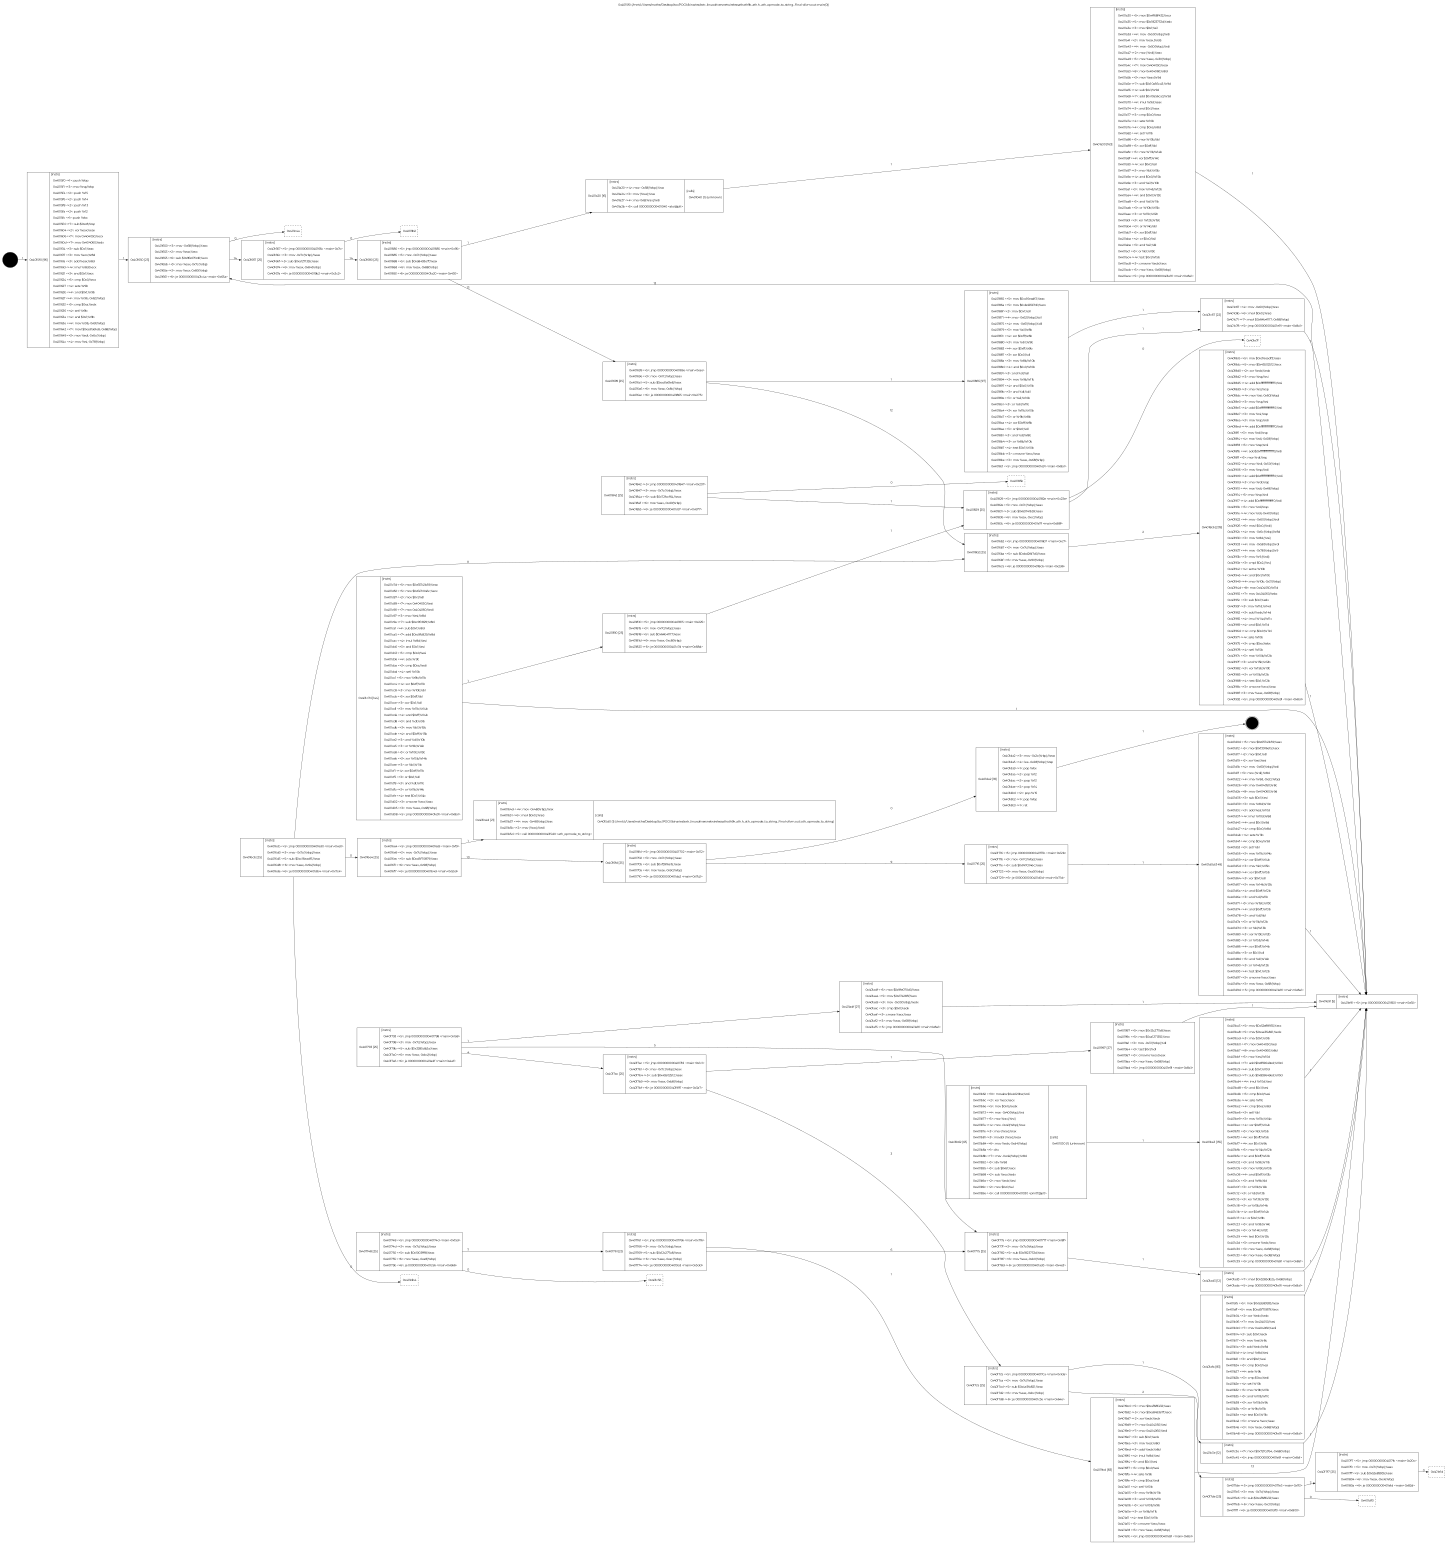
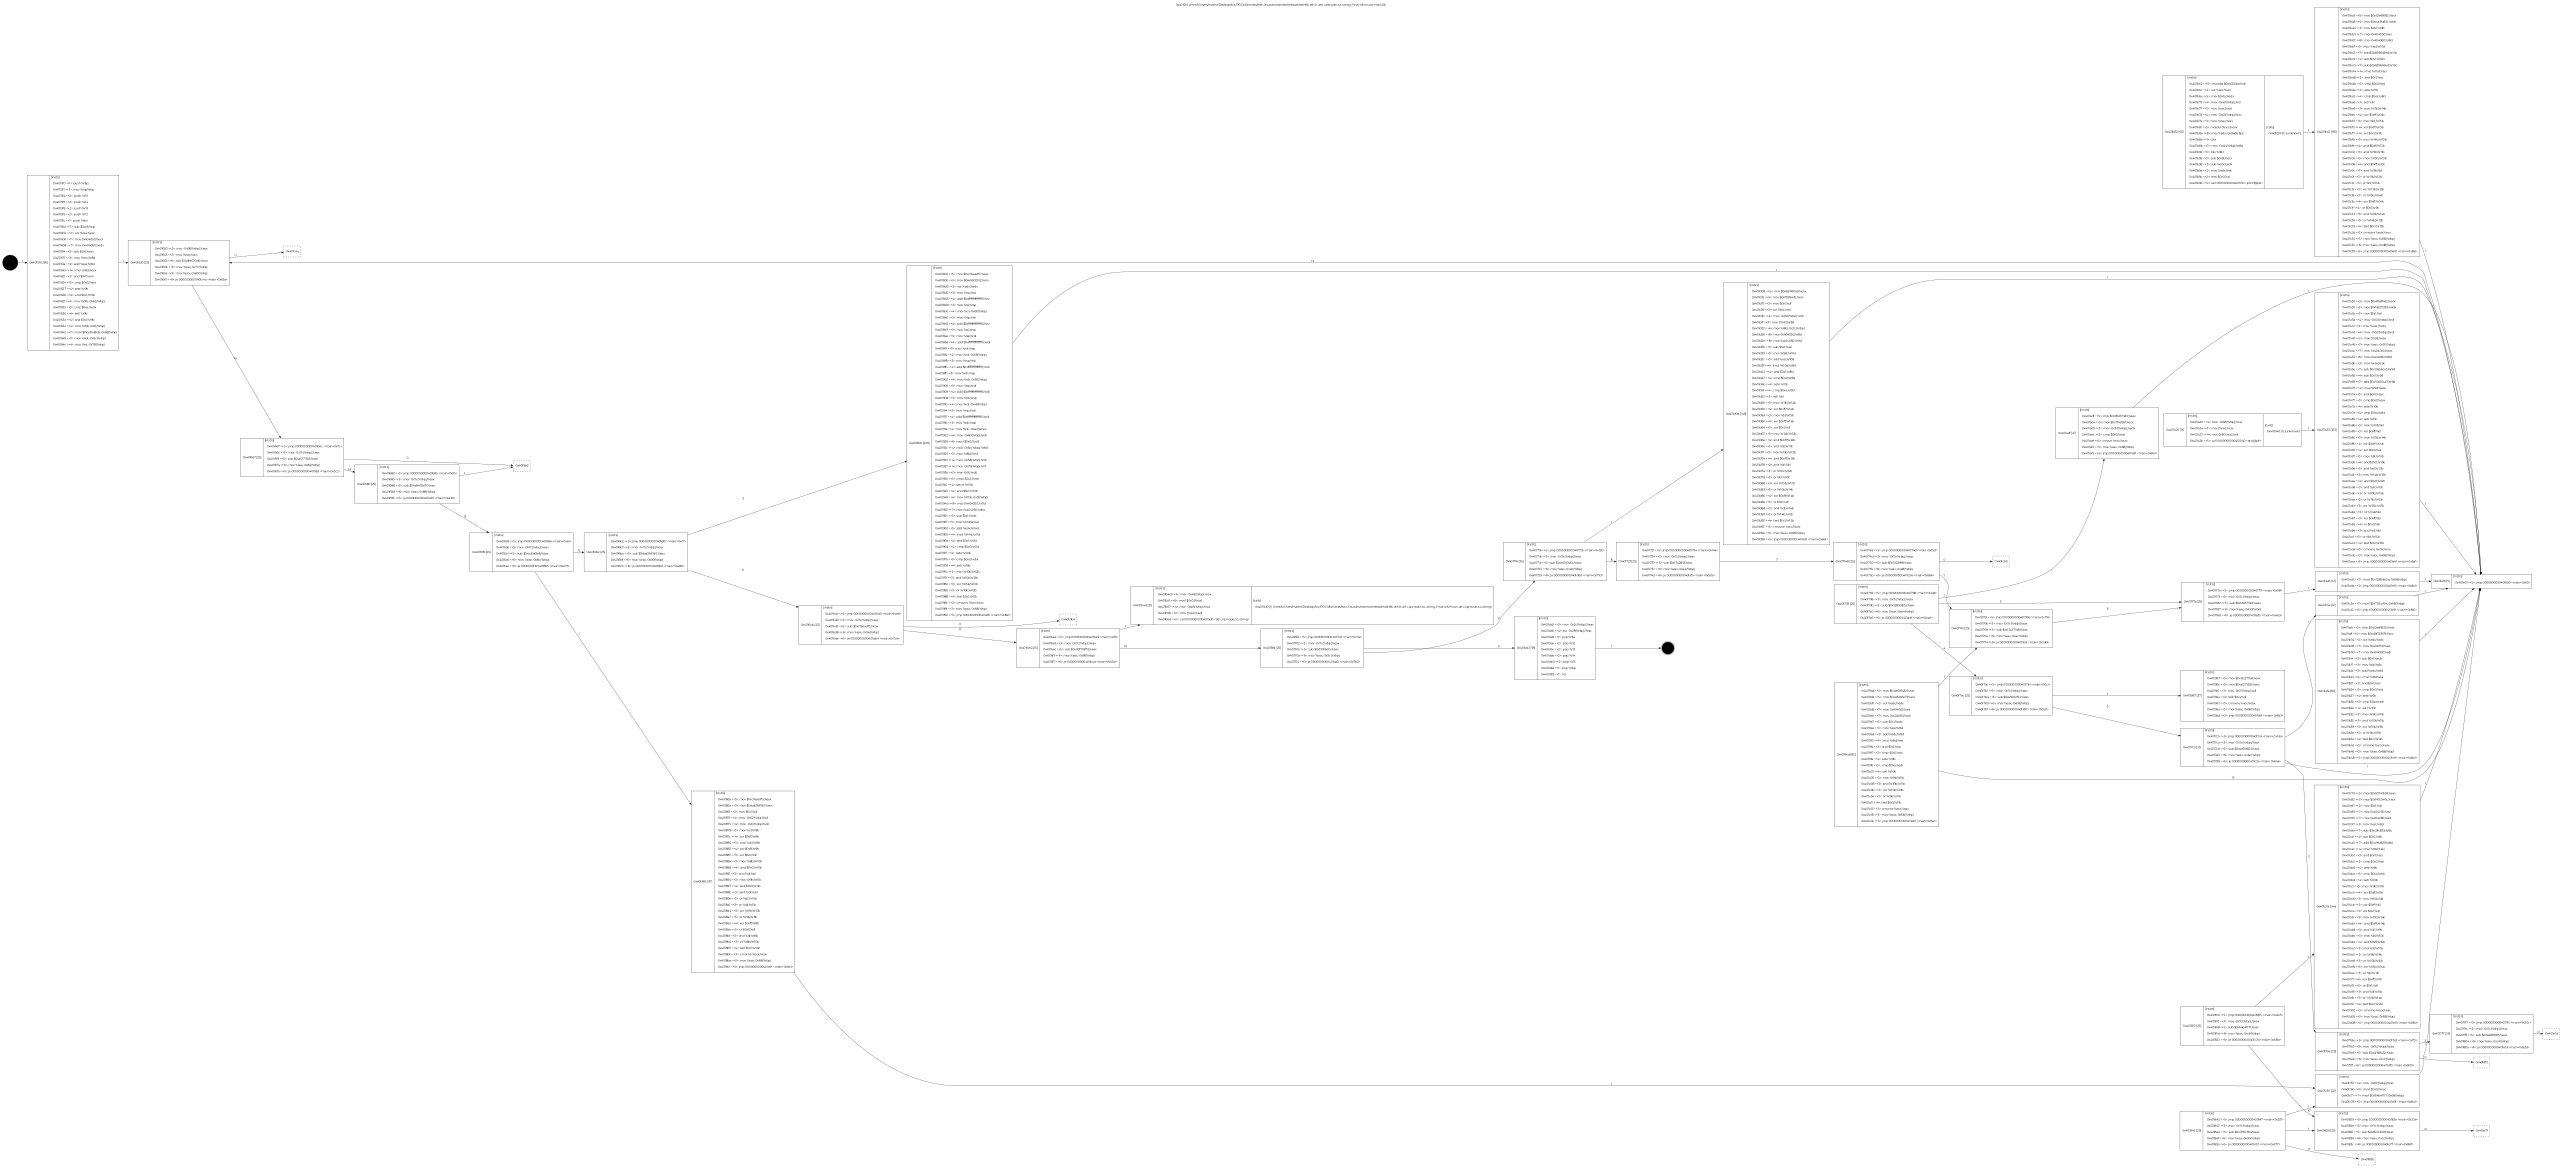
(526, 230) -> (485, 472)
(1088, 374) -> (2299, 1111)
(891, 531) -> (2309, 1111)
(522, 562) -> (742, 588)
none -> (1668, 562)
(531, 666) -> (2284, 981)
(1247, 1008) -> (2436, 747)
(897, 1347) -> (1956, 667)
